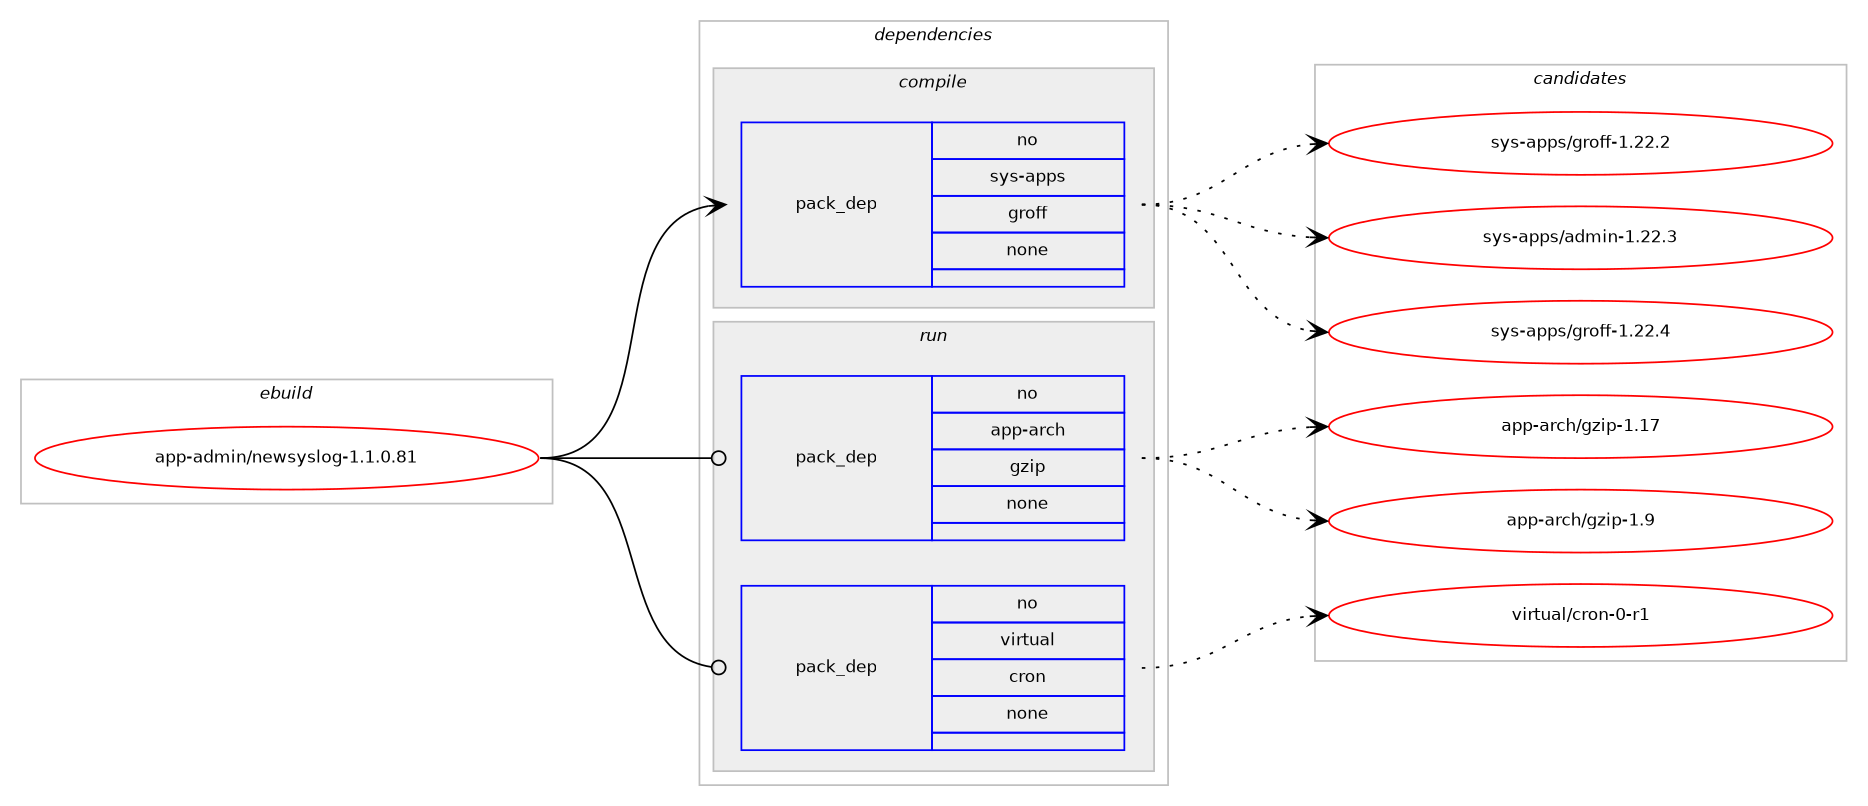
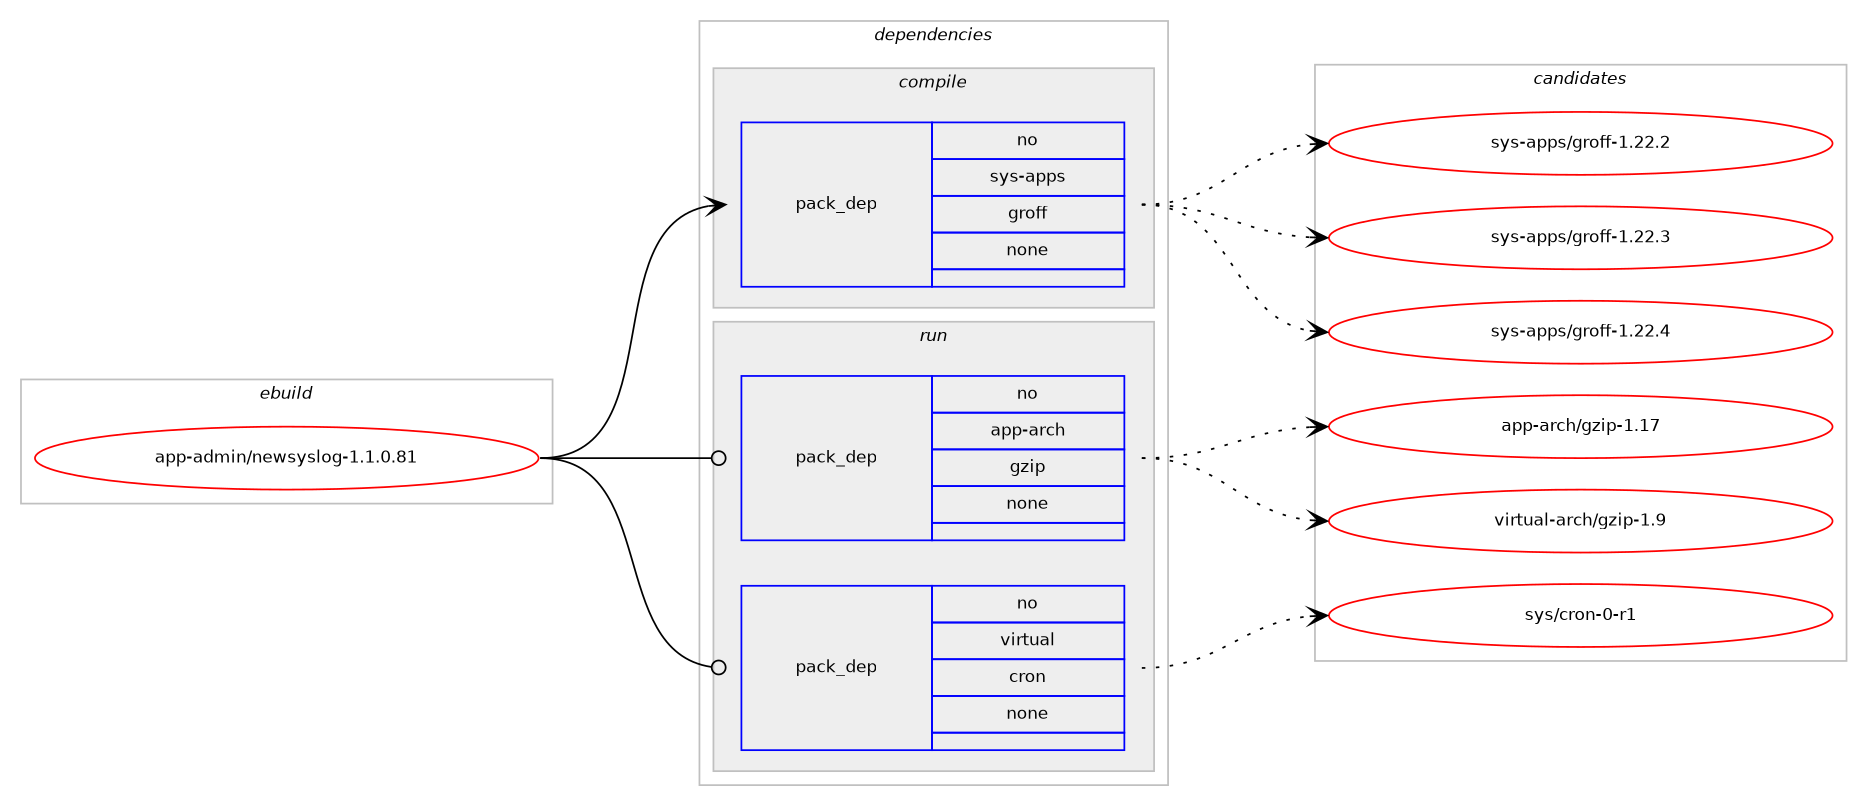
(1581, 238) -> (1581, 238)
(1581, 521) -> (1581, 521)
(1581, 616) -> (1581, 616)
